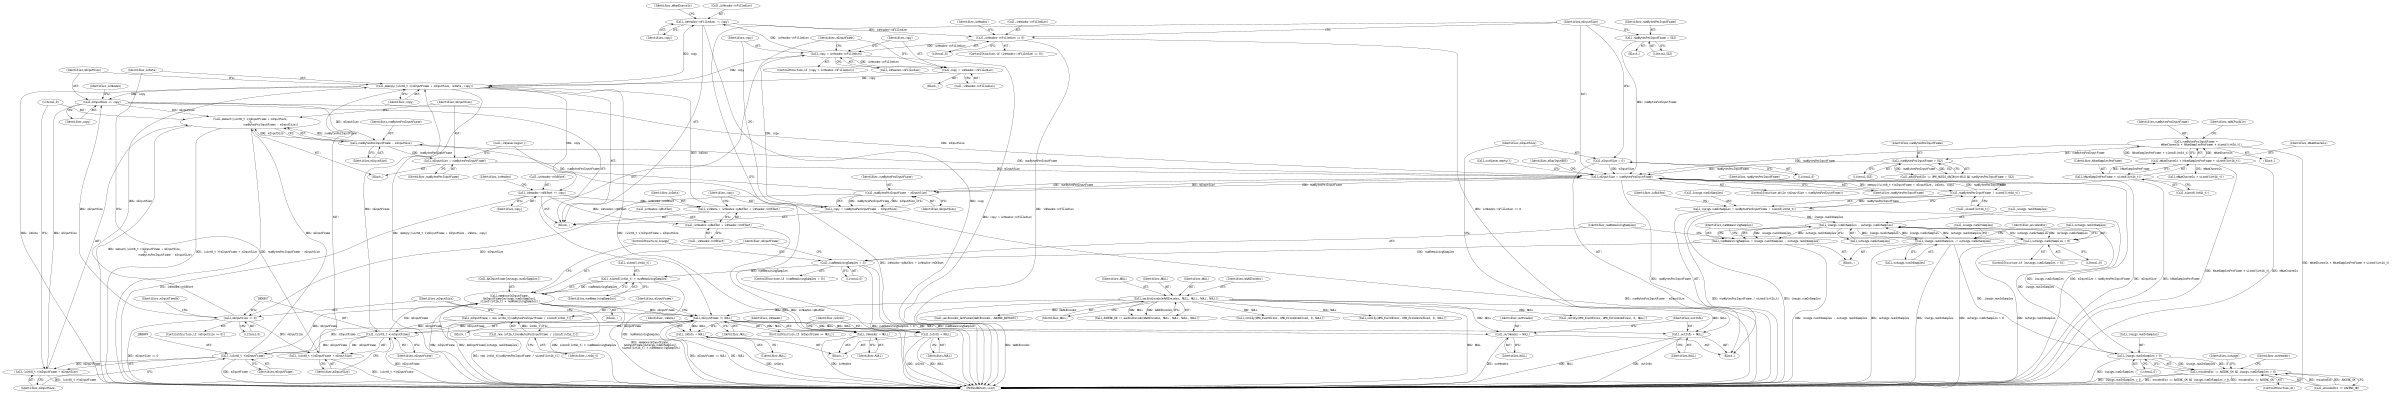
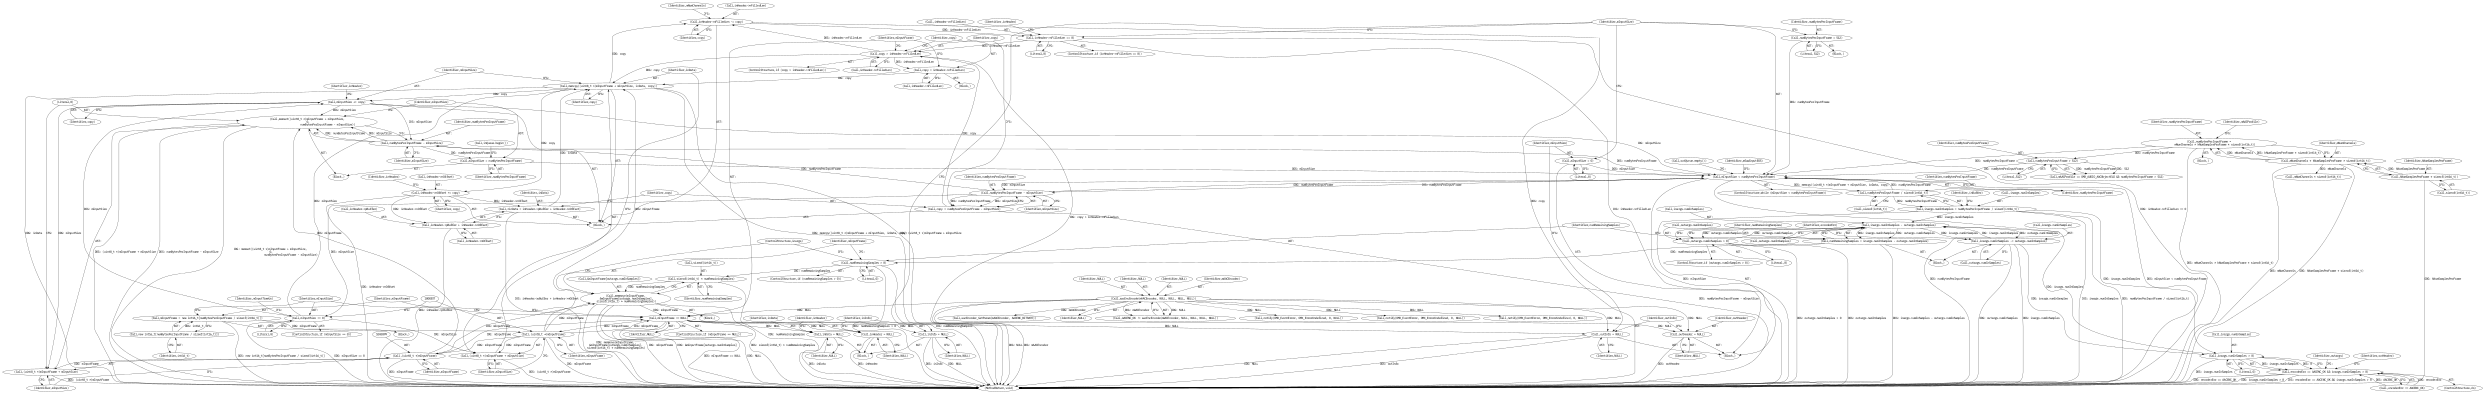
(801, 209) -> (640, 381)
